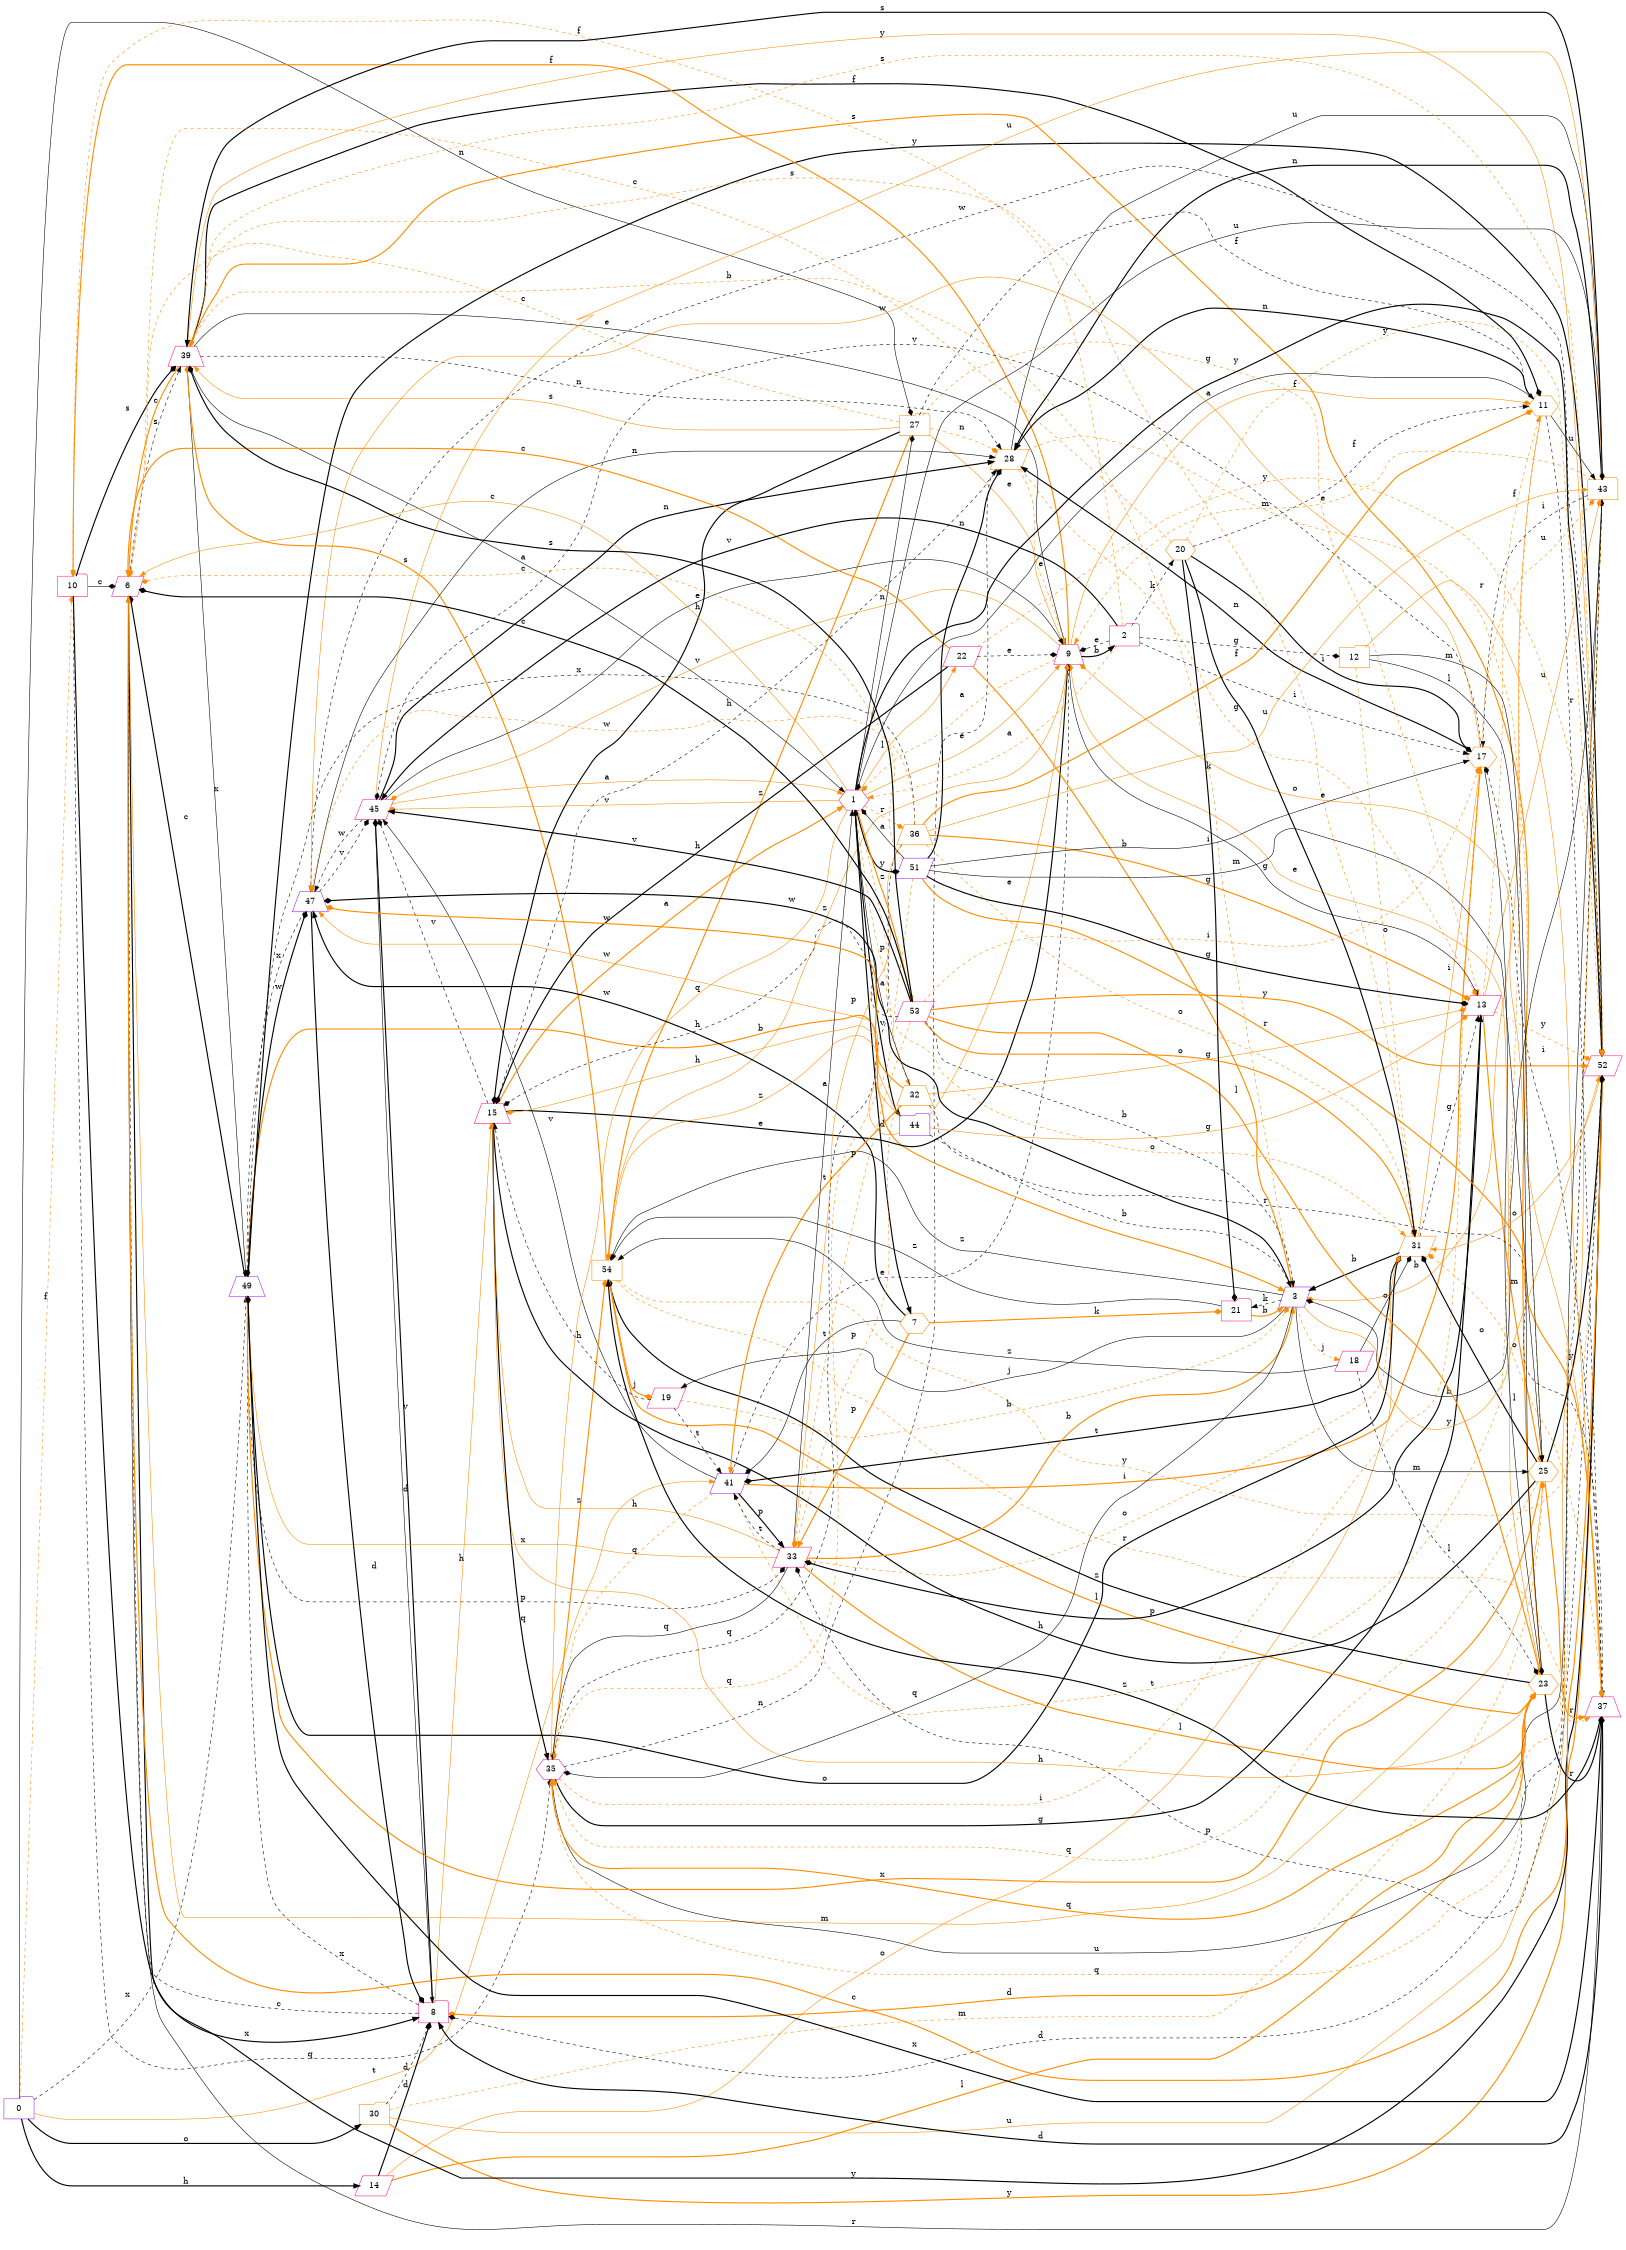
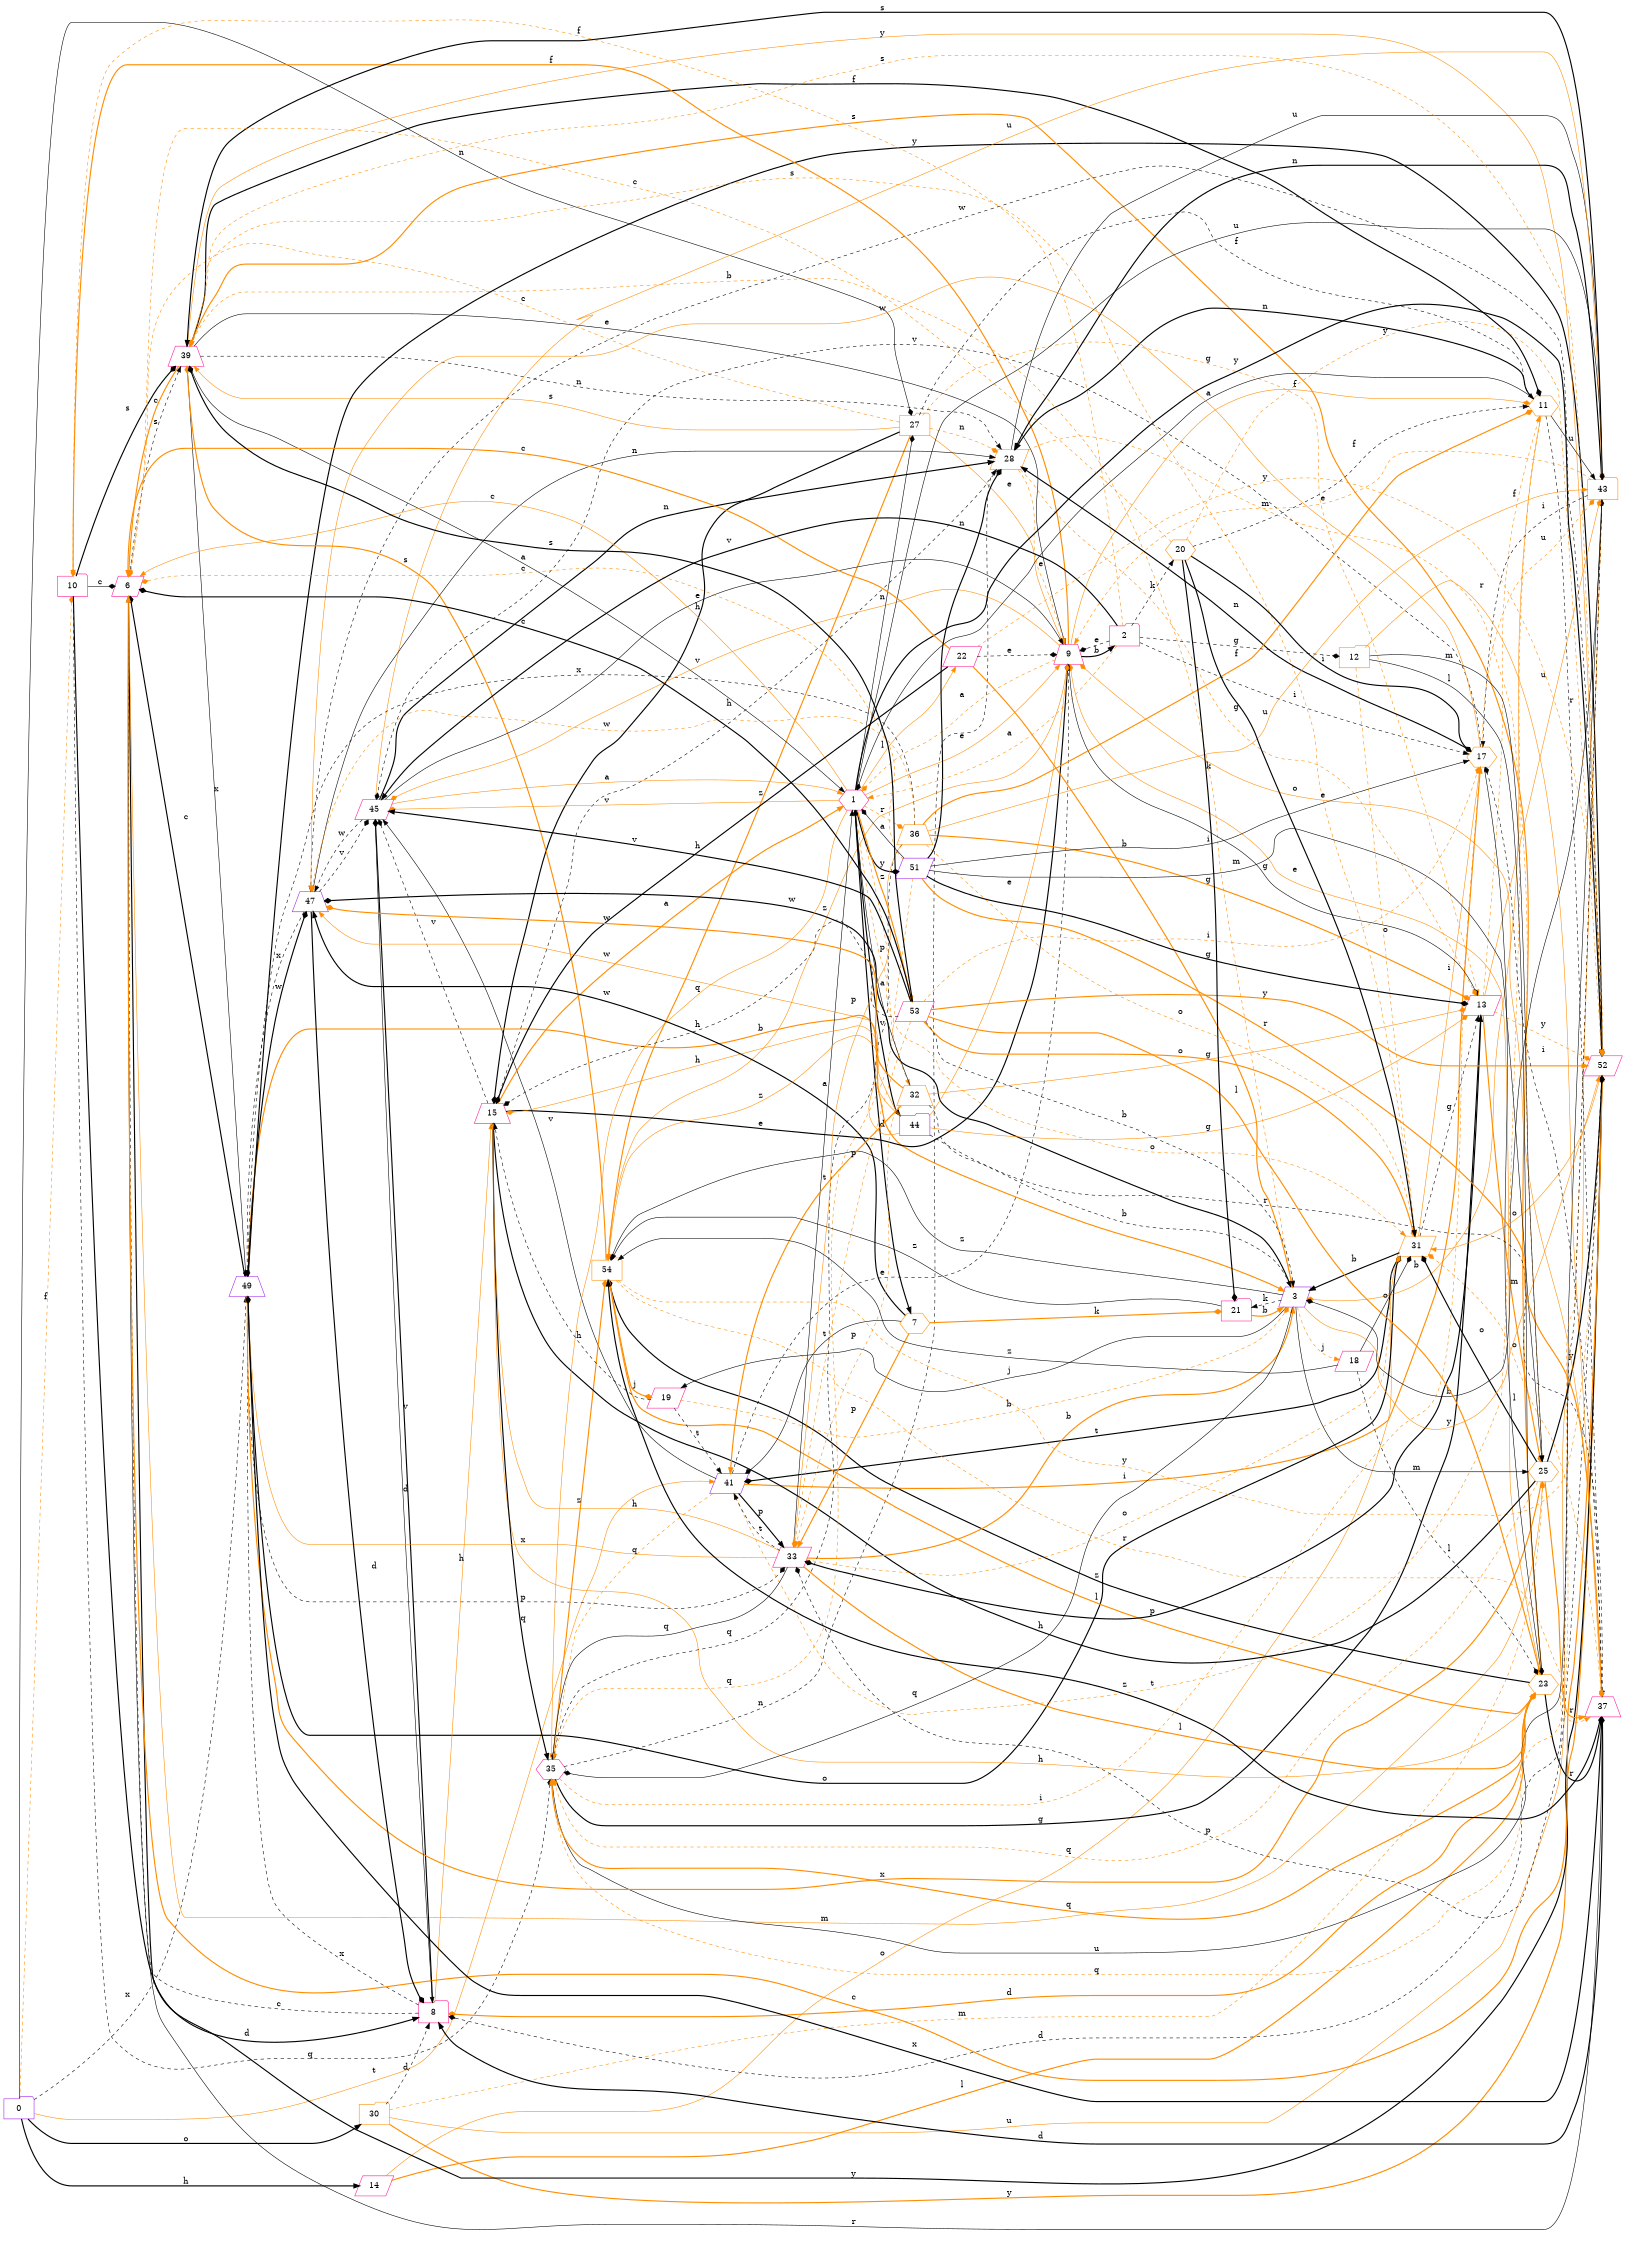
(247, 2034) -> (247, 2034)
(404, 2103) -> none
